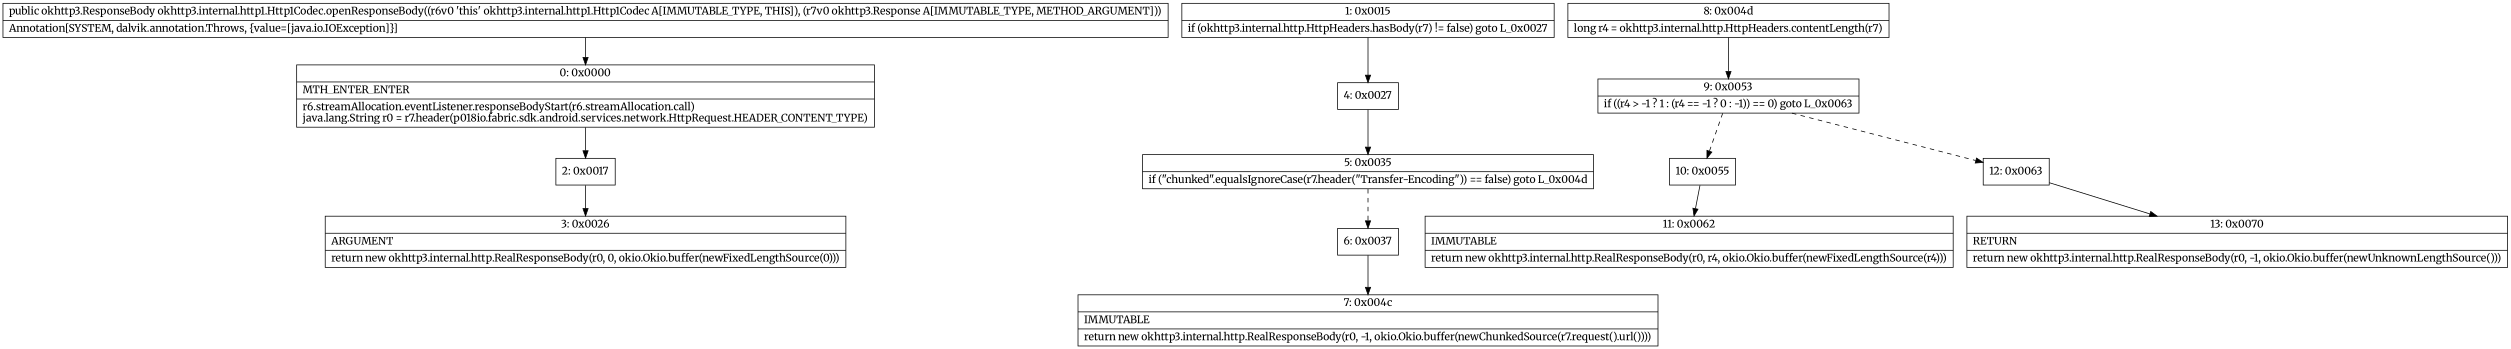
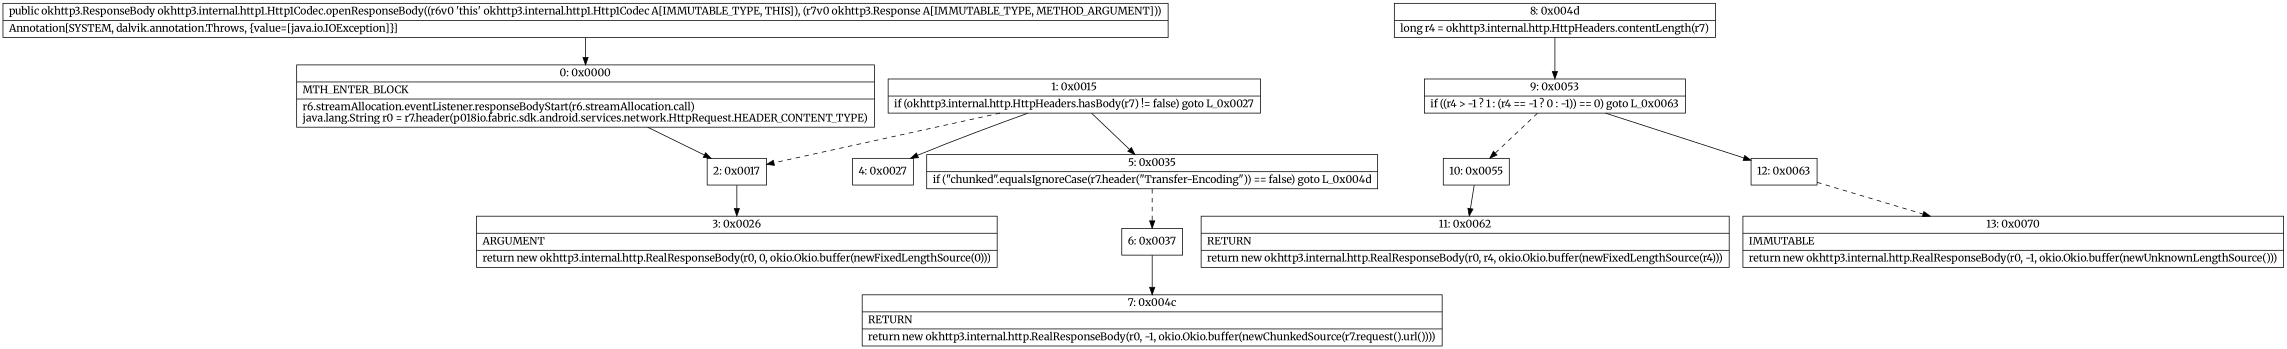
(356, 90) -> (356, 90)
(1368, 128) -> (1110, 131)
(1884, 137) -> (1675, 136)
none -> (887, 138)
(2100, 198) -> (1870, 198)
(1464, 241) -> (1229, 241)
(1995, 241) -> (1782, 241)
(1117, 320) -> (890, 320)
